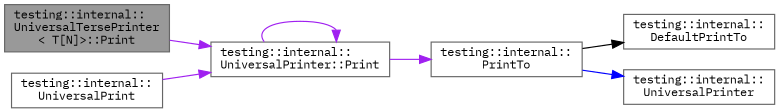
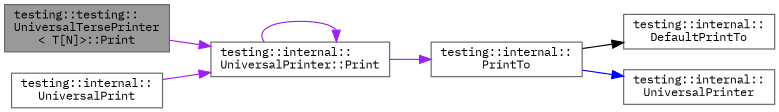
(87, 28) -> (87, 28)
